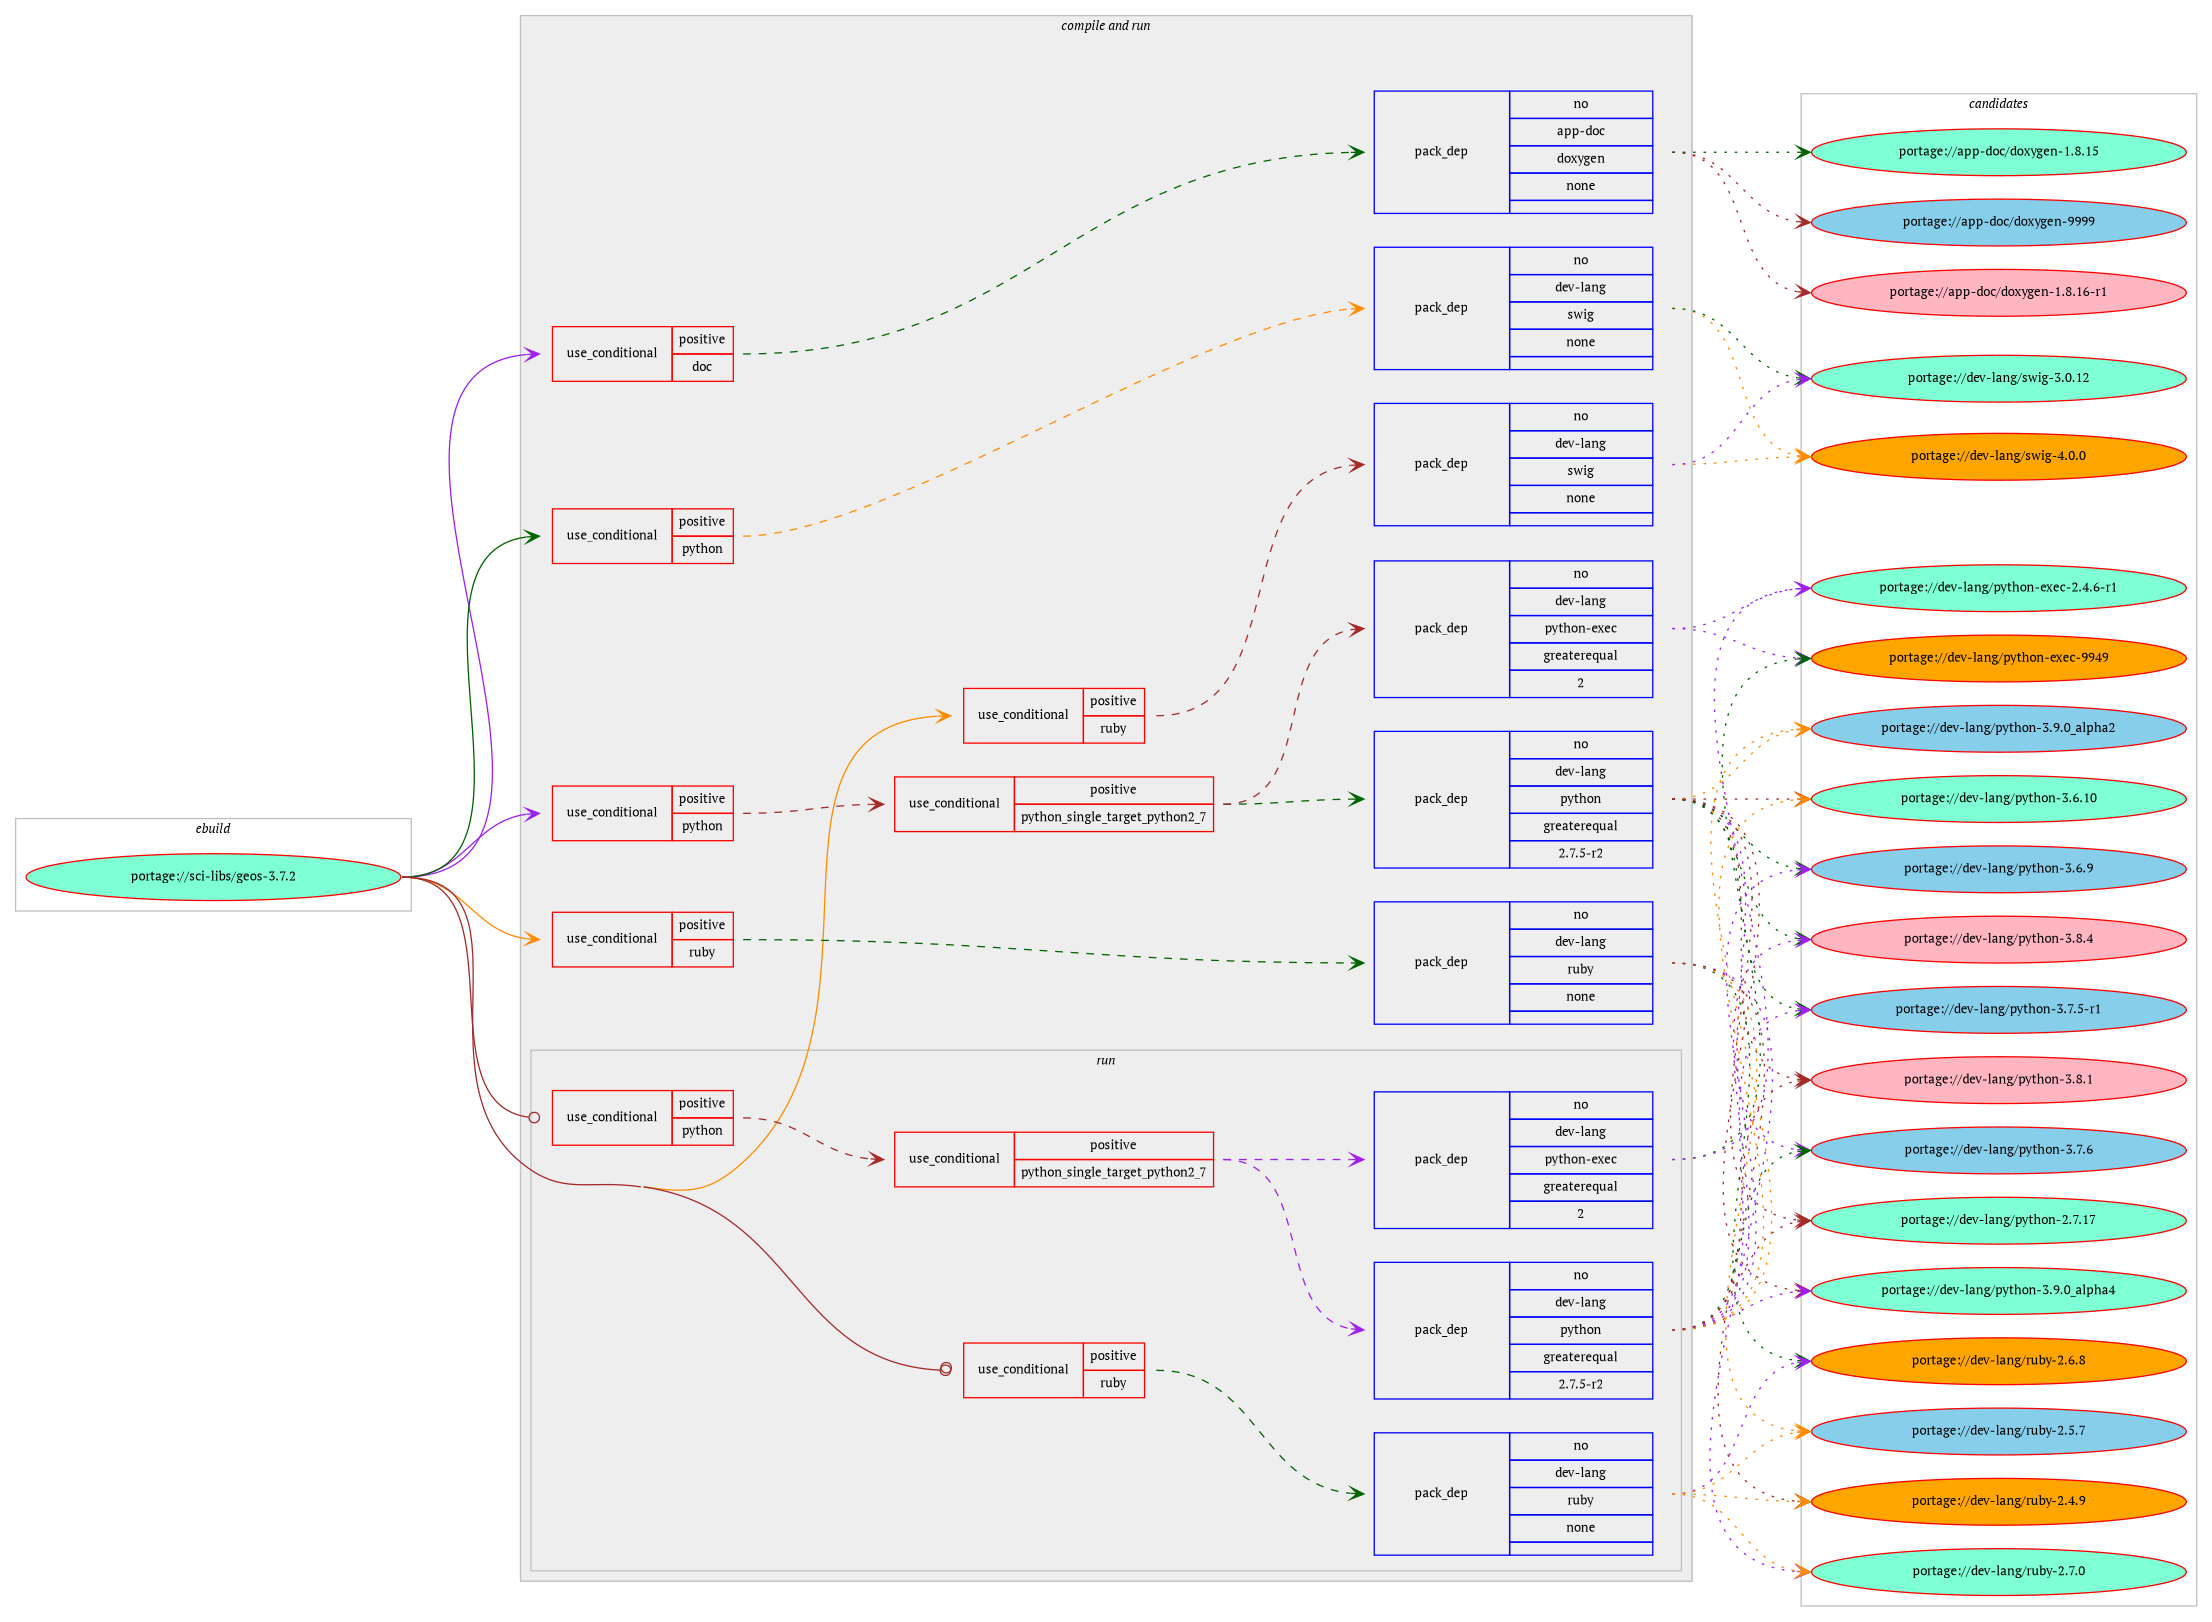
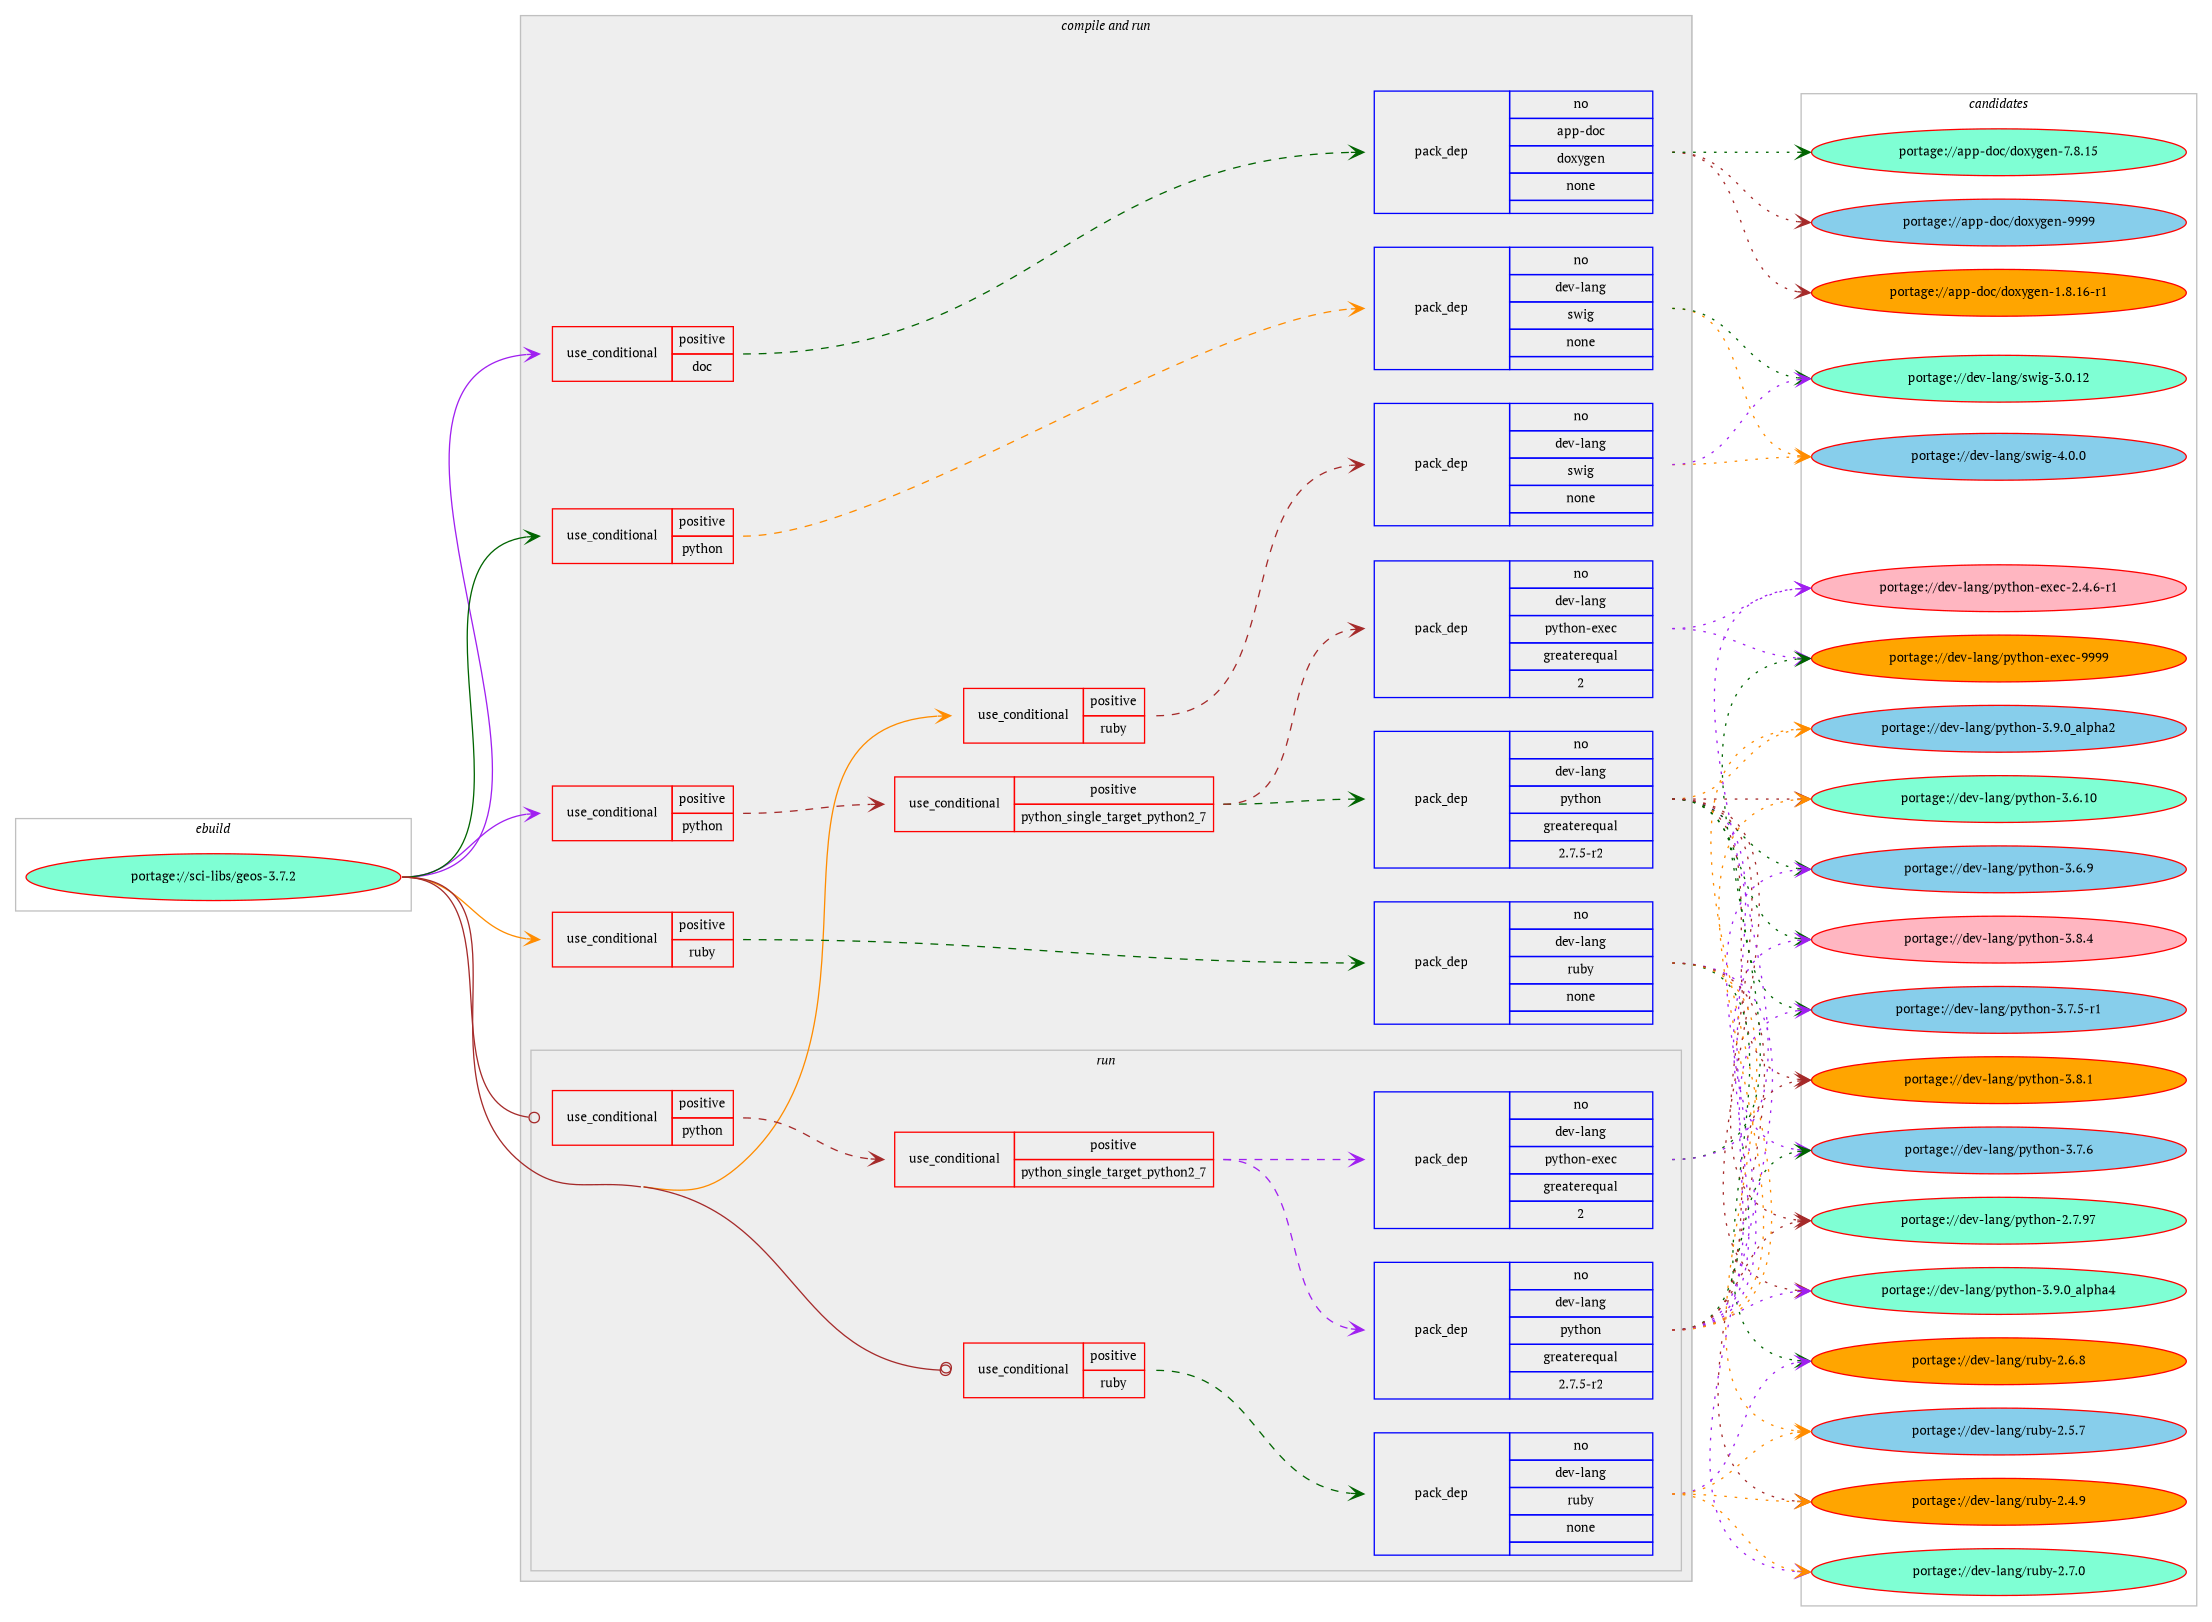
(1999, 152) -> (1999, 152)
(1999, 293) -> (1999, 293)
(1999, 457) -> (1999, 457)
(1999, 588) -> (1999, 588)
(1999, 659) -> (1999, 659)
(1999, 1080) -> (1999, 1080)
(1999, 1221) -> (1999, 1221)
